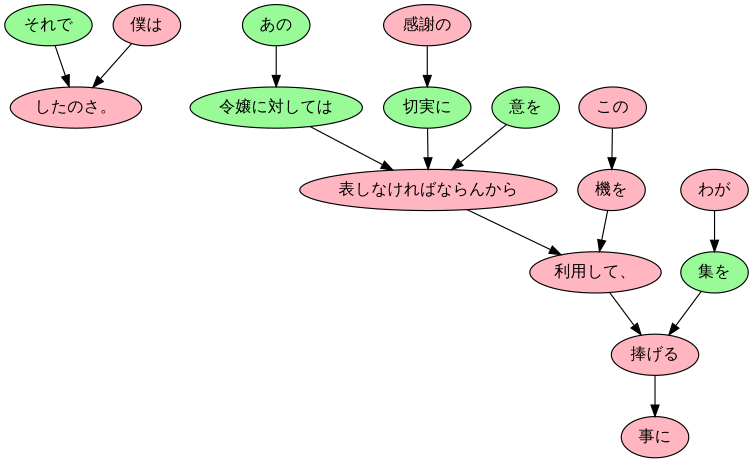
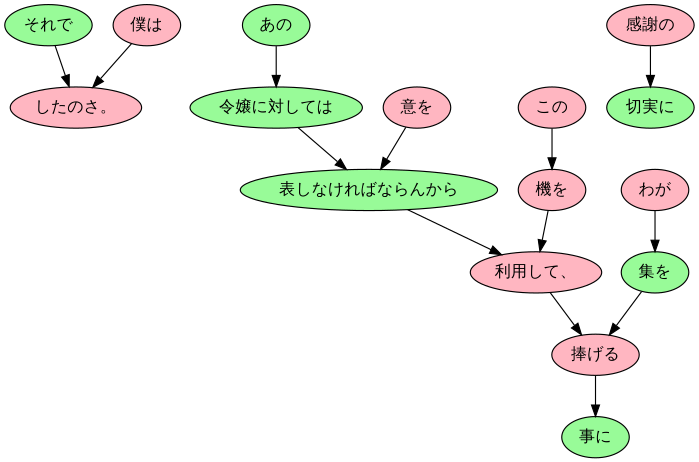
(526, 108) -> (417, 108)
(428, 143) -> none
(428, 190) -> (369, 190)
(655, 437) -> (596, 437)
